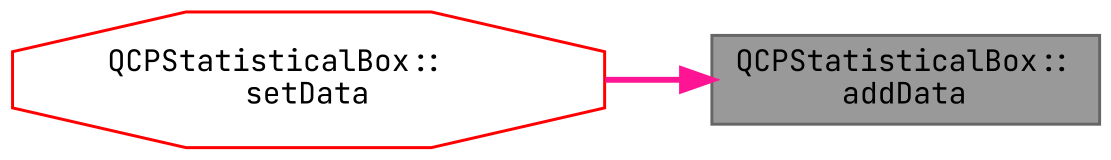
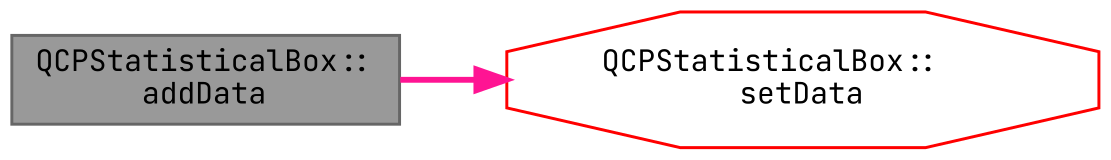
(643, 80) -> (438, 80)
